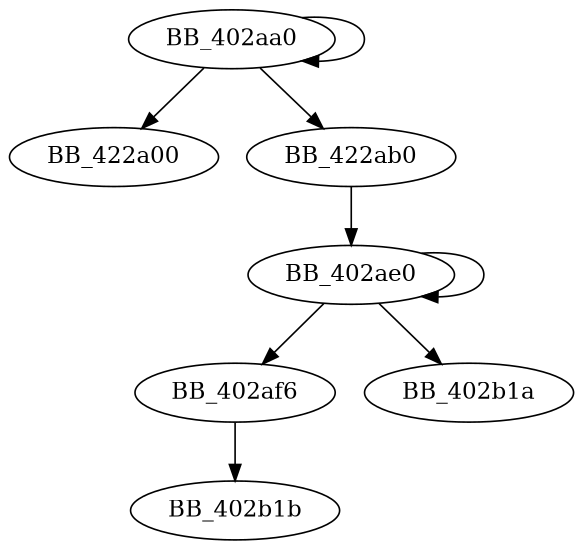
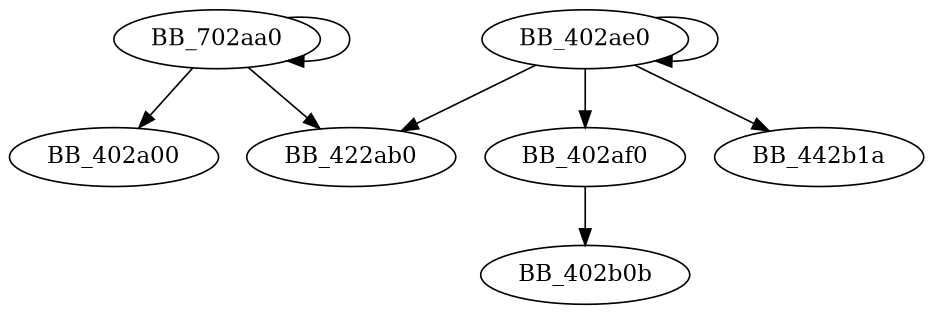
(232, 39) -> (217, 39)
(114, 157) -> (114, 157)
(351, 208) -> (476, 94)
(235, 393) -> (585, 157)
(469, 393) -> (819, 157)
(235, 510) -> (585, 275)
